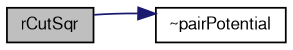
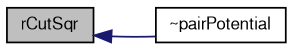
(116, 14) -> (133, 37)
